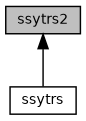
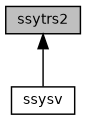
(43, 101) -> (43, 101)
